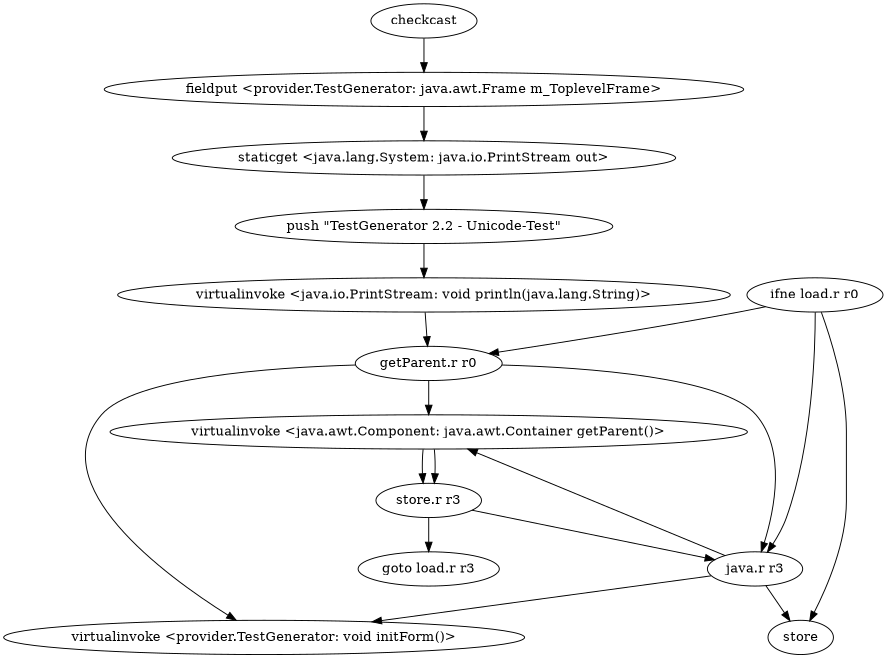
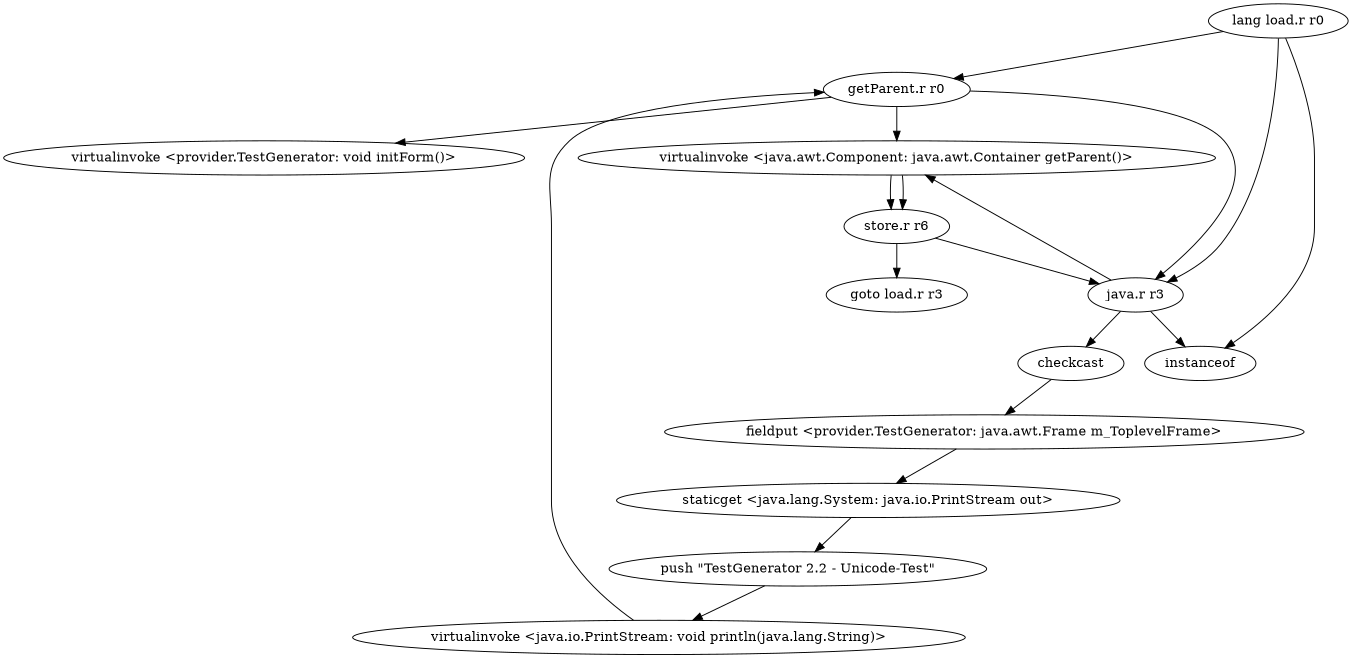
(815, 295) -> (1278, 21)
(429, 500) -> (897, 226)
(546, 598) -> (1107, 326)
(801, 637) -> (1200, 363)
